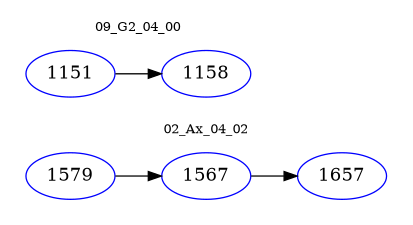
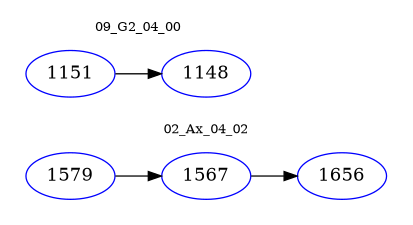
(206, 74) -> (206, 74)
(342, 176) -> (342, 176)
